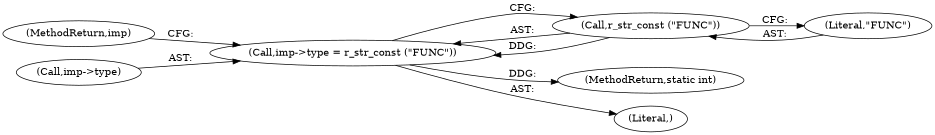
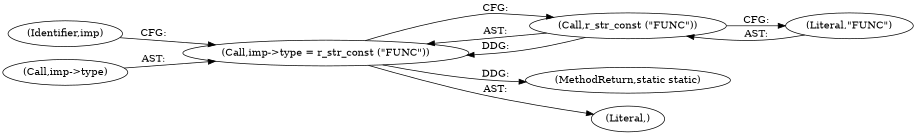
(79, 34) -> (65, 34)
(651, 80) -> (628, 80)
